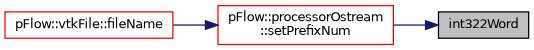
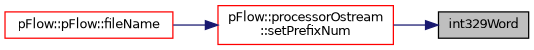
(89, 25) -> (89, 25)
(484, 25) -> (484, 25)
